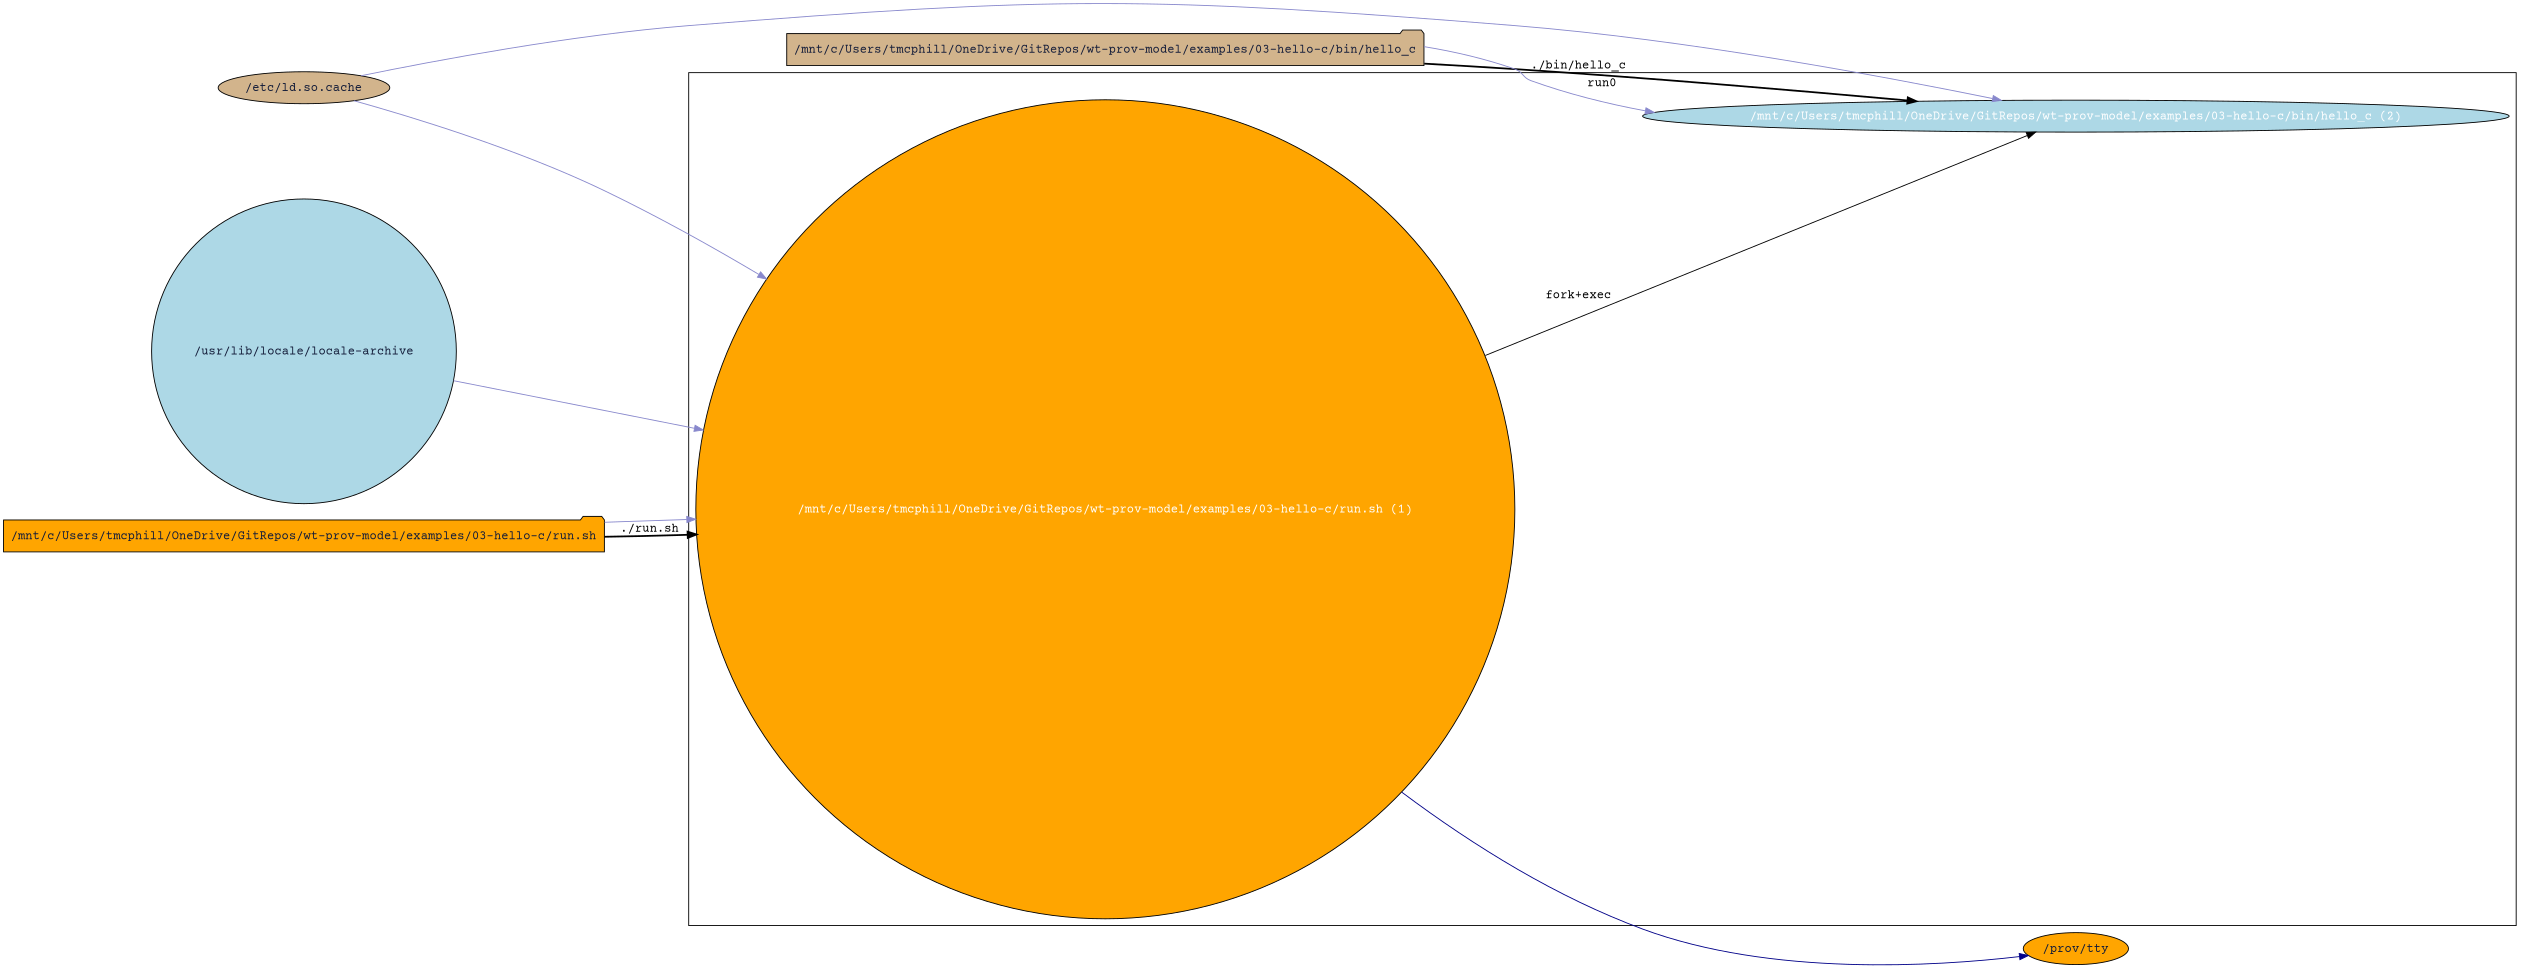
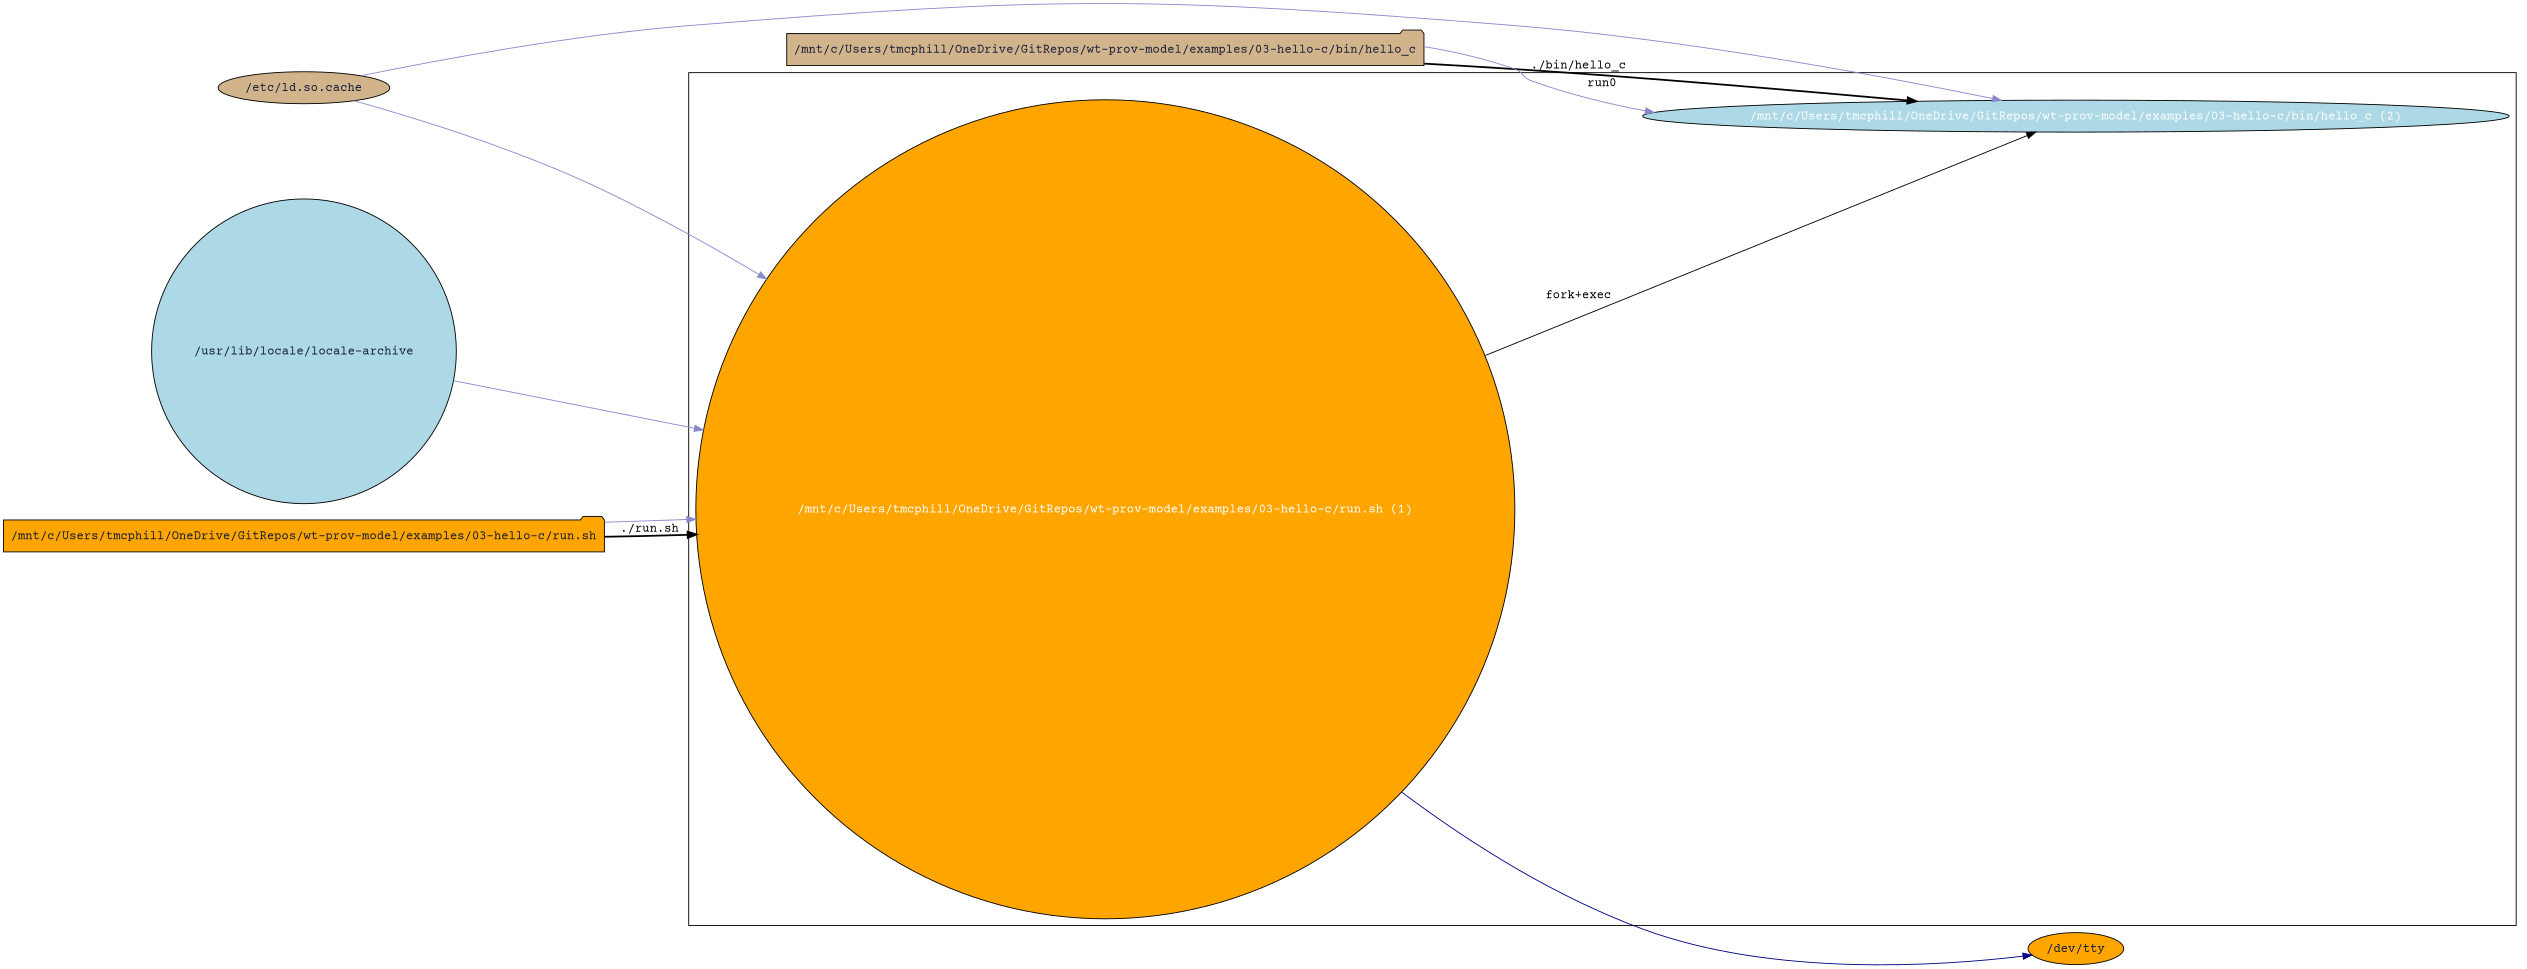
(2076, 949) -> (2076, 949)
